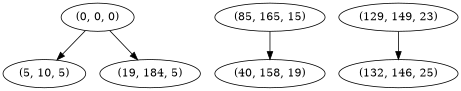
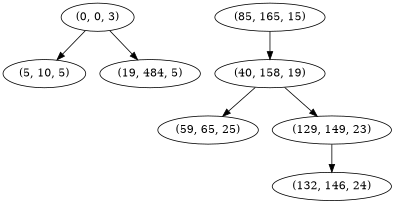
(98, 17) -> (98, 17)
(150, 74) -> (150, 74)
(398, 74) -> (332, 186)
none -> (298, 99)
none -> (208, 130)
